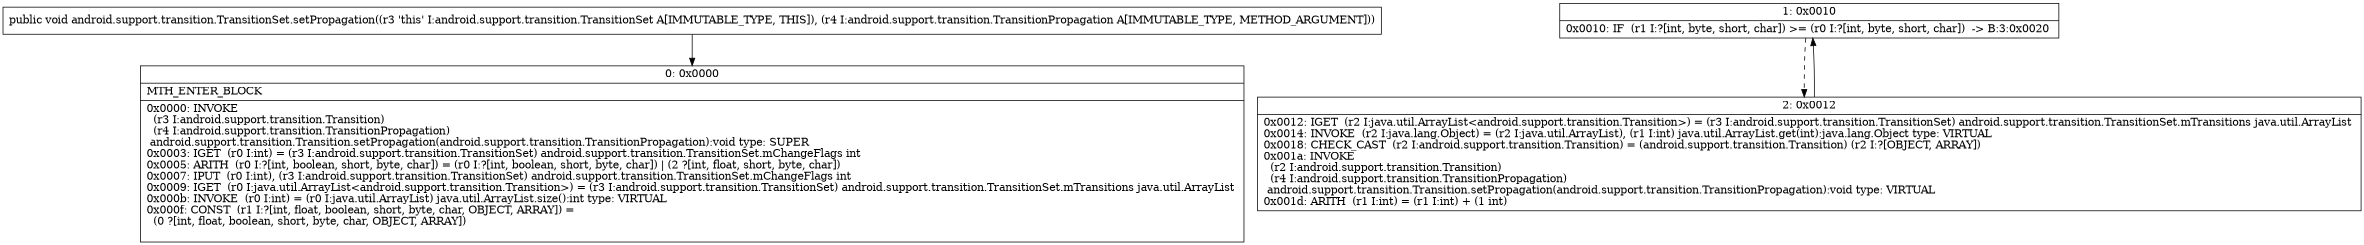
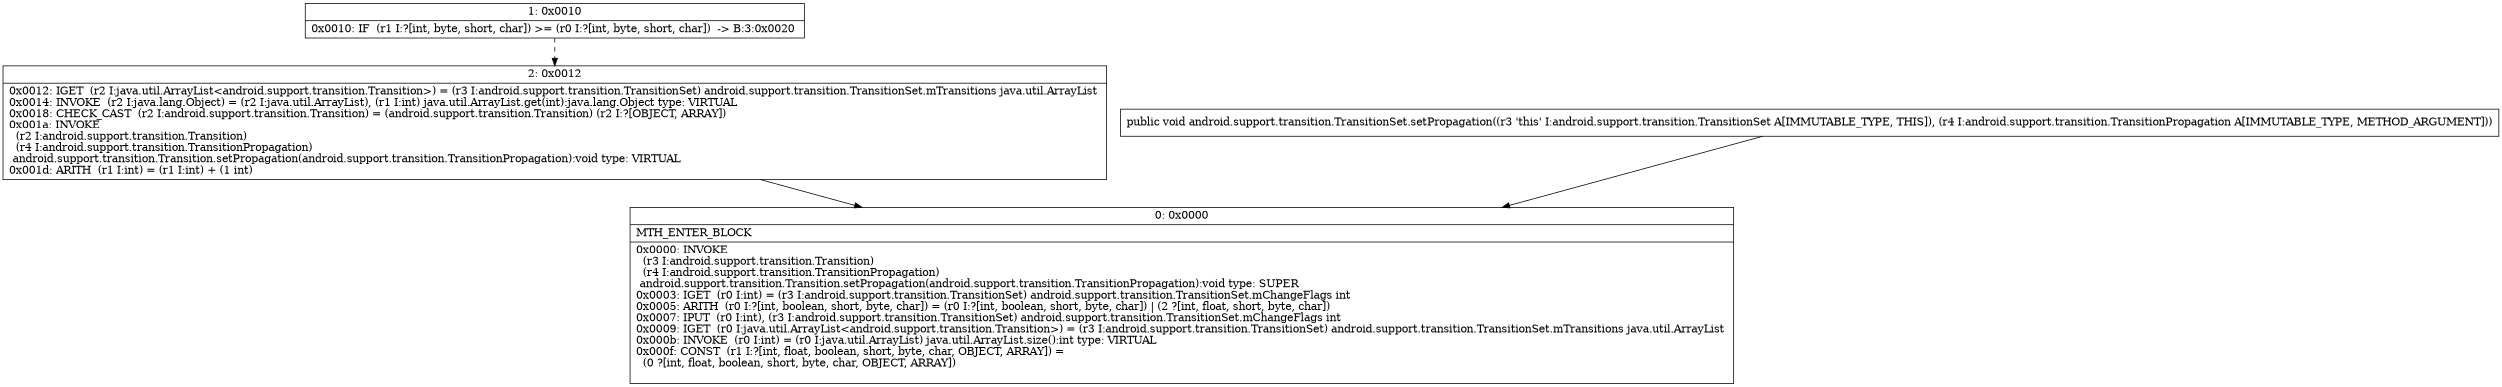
(1814, 71) -> (808, 192)
